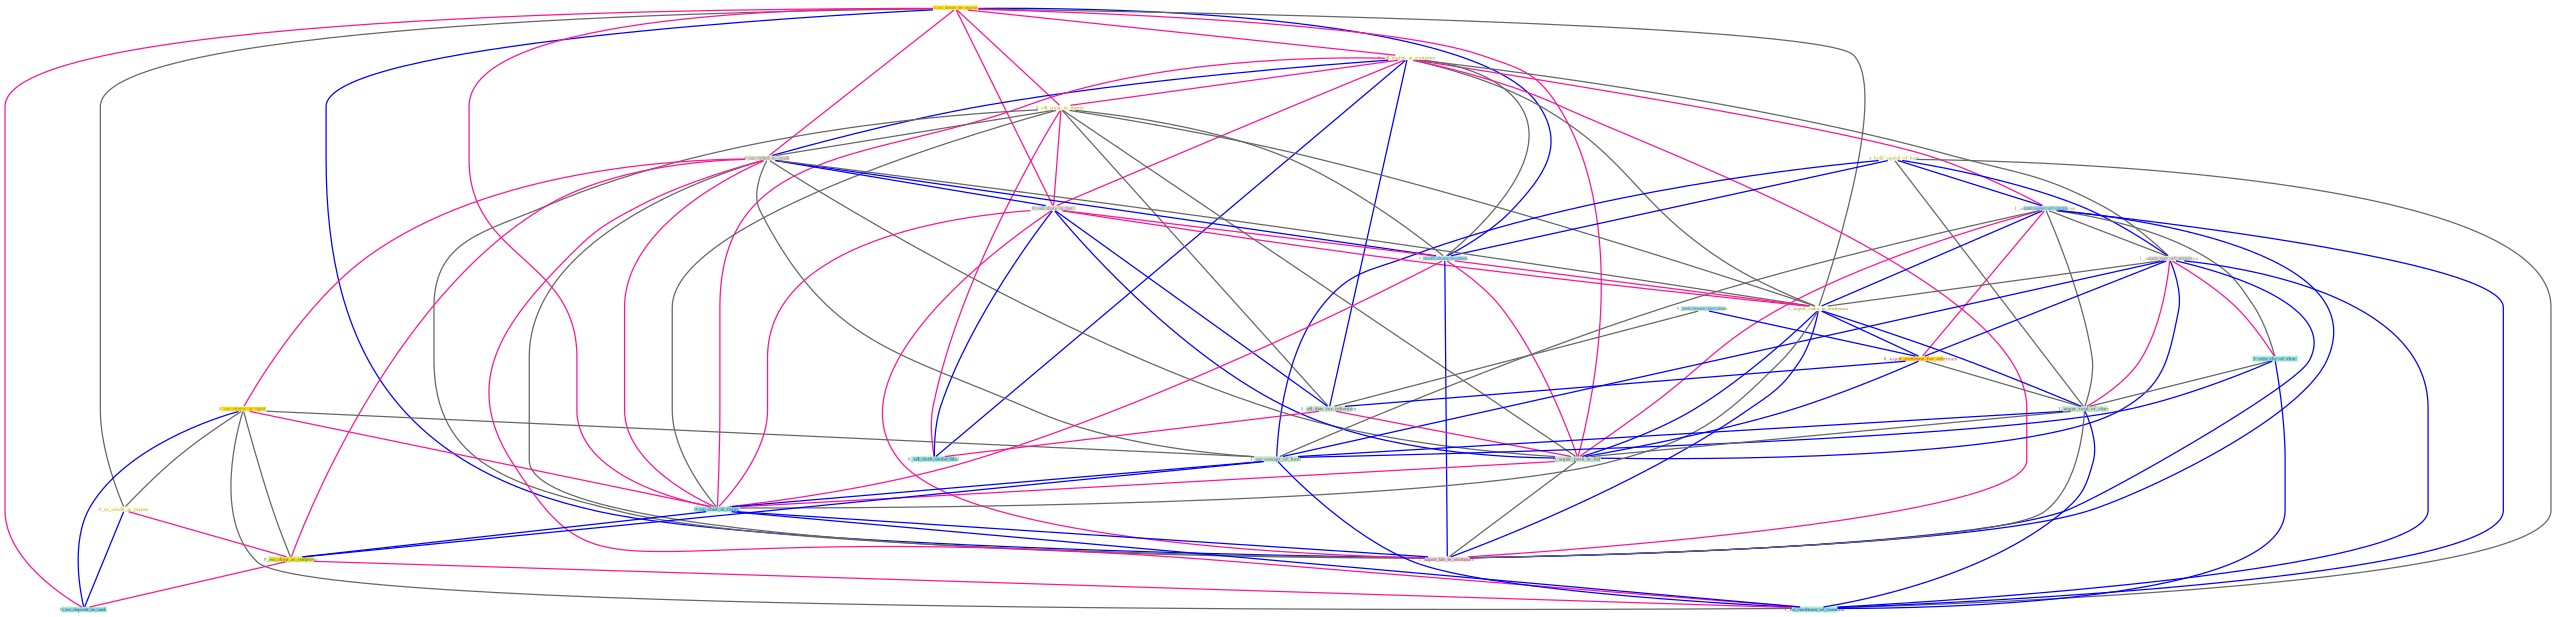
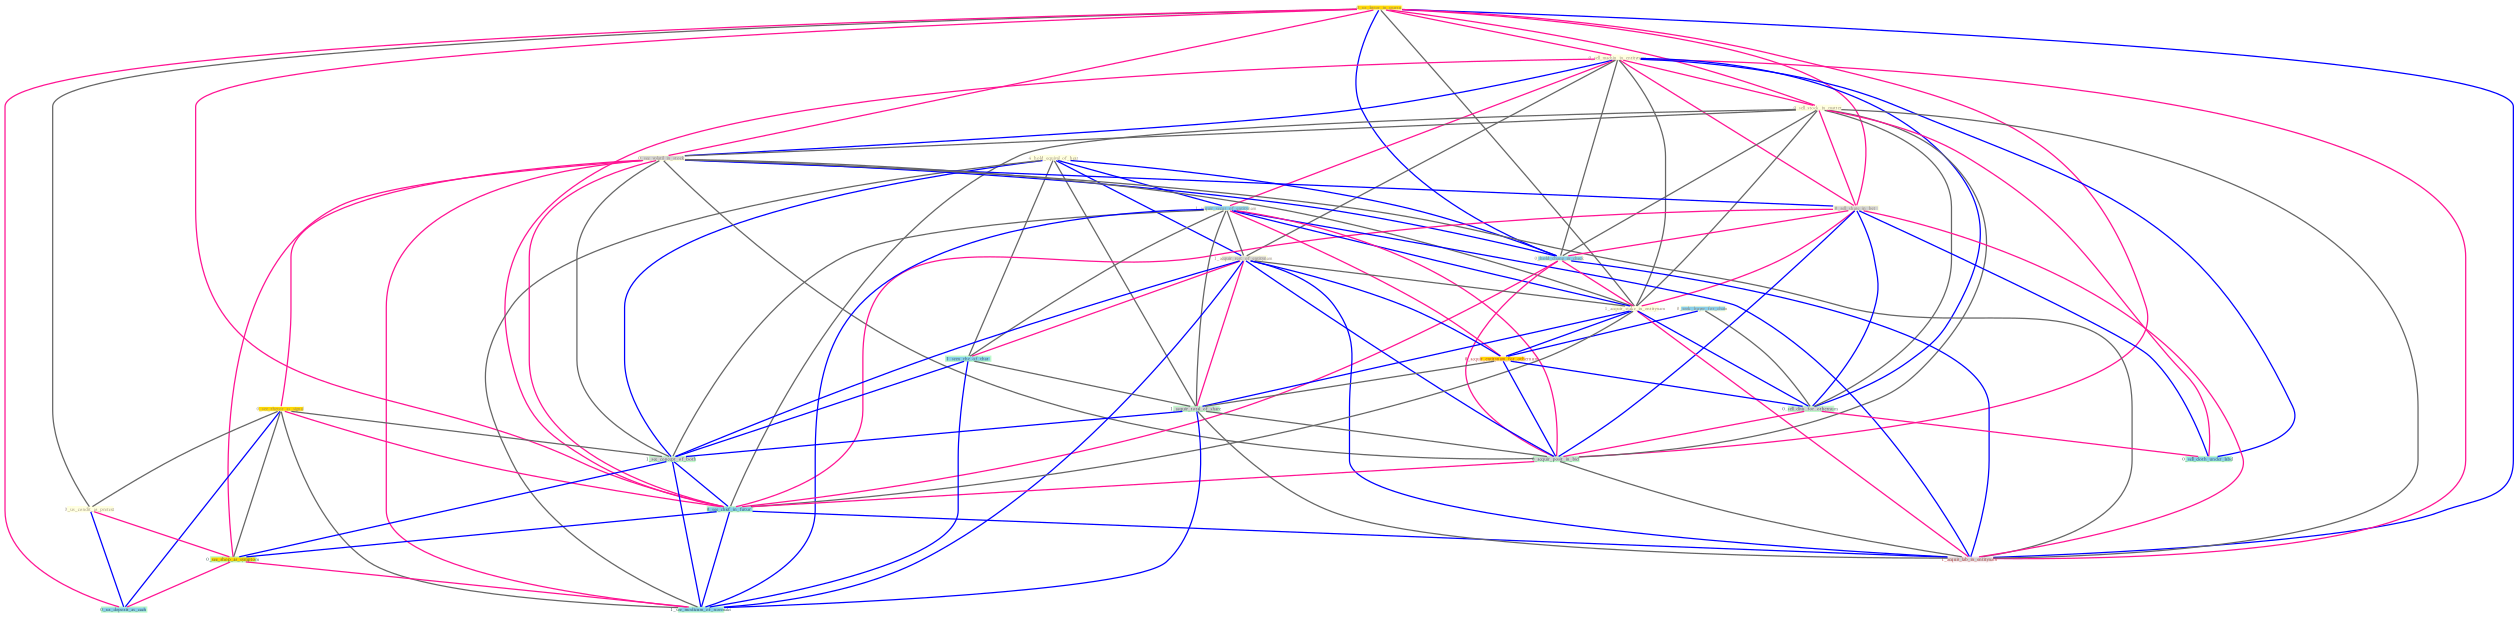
none -> (1015, 248)
(1709, 400) -> (1723, 359)
(1650, 469) -> (1819, 446)
